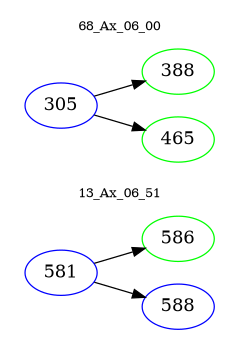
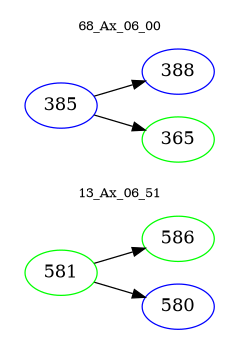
(178, 72) -> (178, 72)
(61, 106) -> (61, 106)
(178, 140) -> (178, 140)
(61, 273) -> (61, 273)
(178, 307) -> (178, 307)
